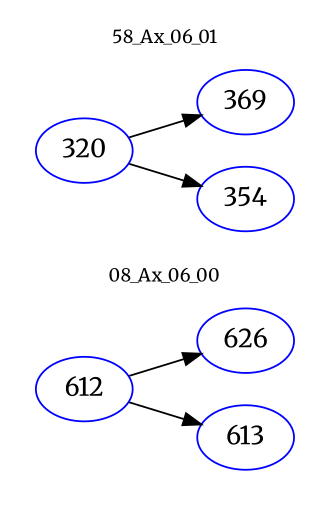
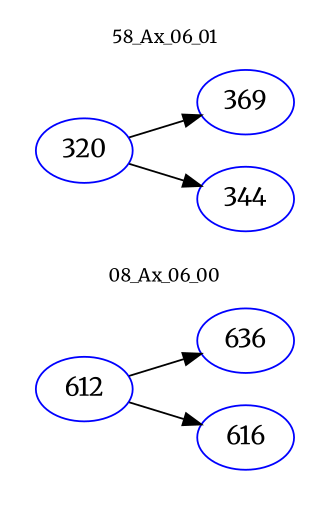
(246, 199) -> (246, 199)
(246, 341) -> (246, 341)
(246, 438) -> (246, 438)
